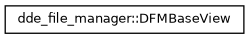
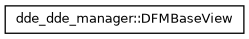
(125, 20) -> (125, 20)
